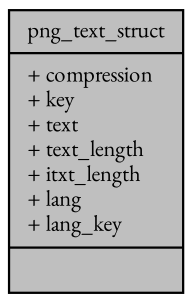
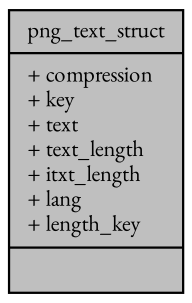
(76, 224) -> (85, 224)
